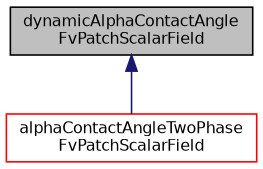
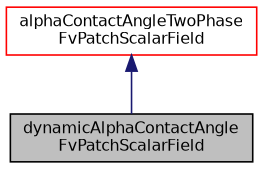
(132, 93) -> (132, 93)
